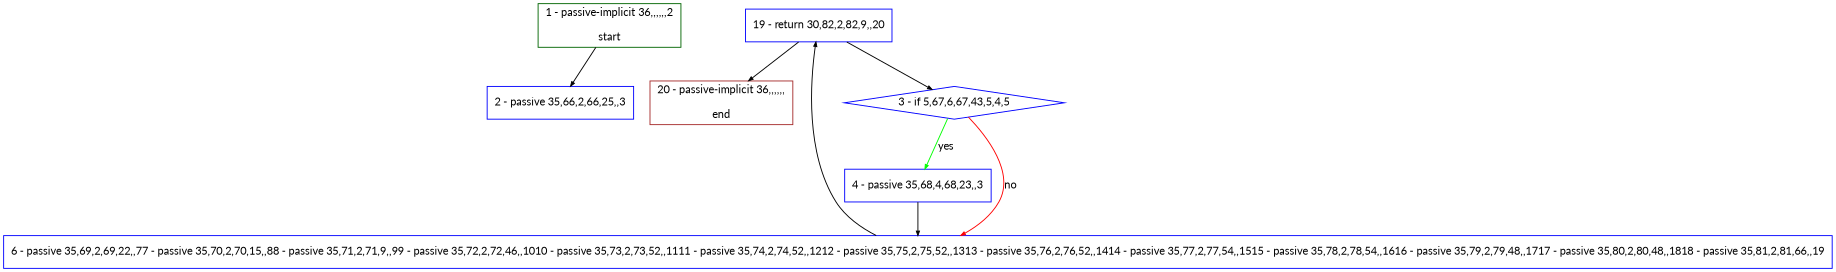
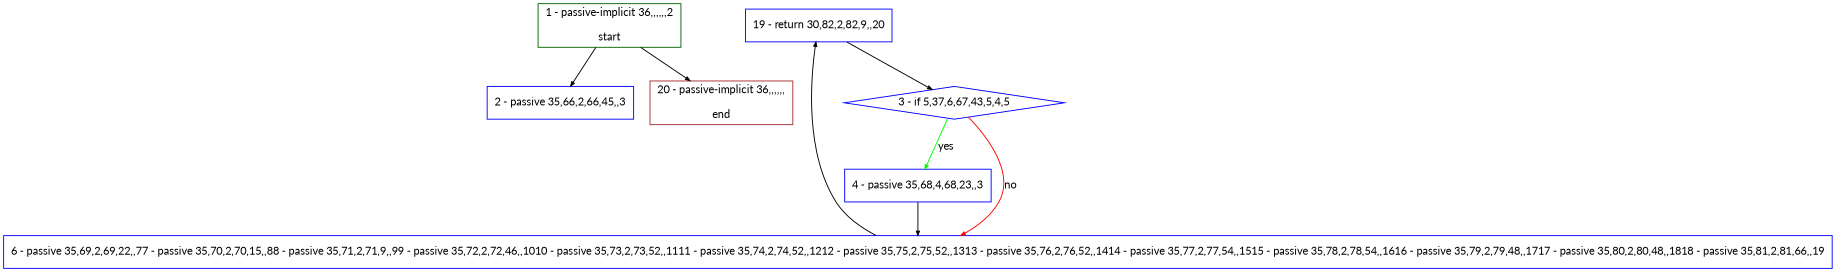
(775, 60) -> (663, 63)
(560, 103) -> (560, 103)
(954, 103) -> (954, 103)
